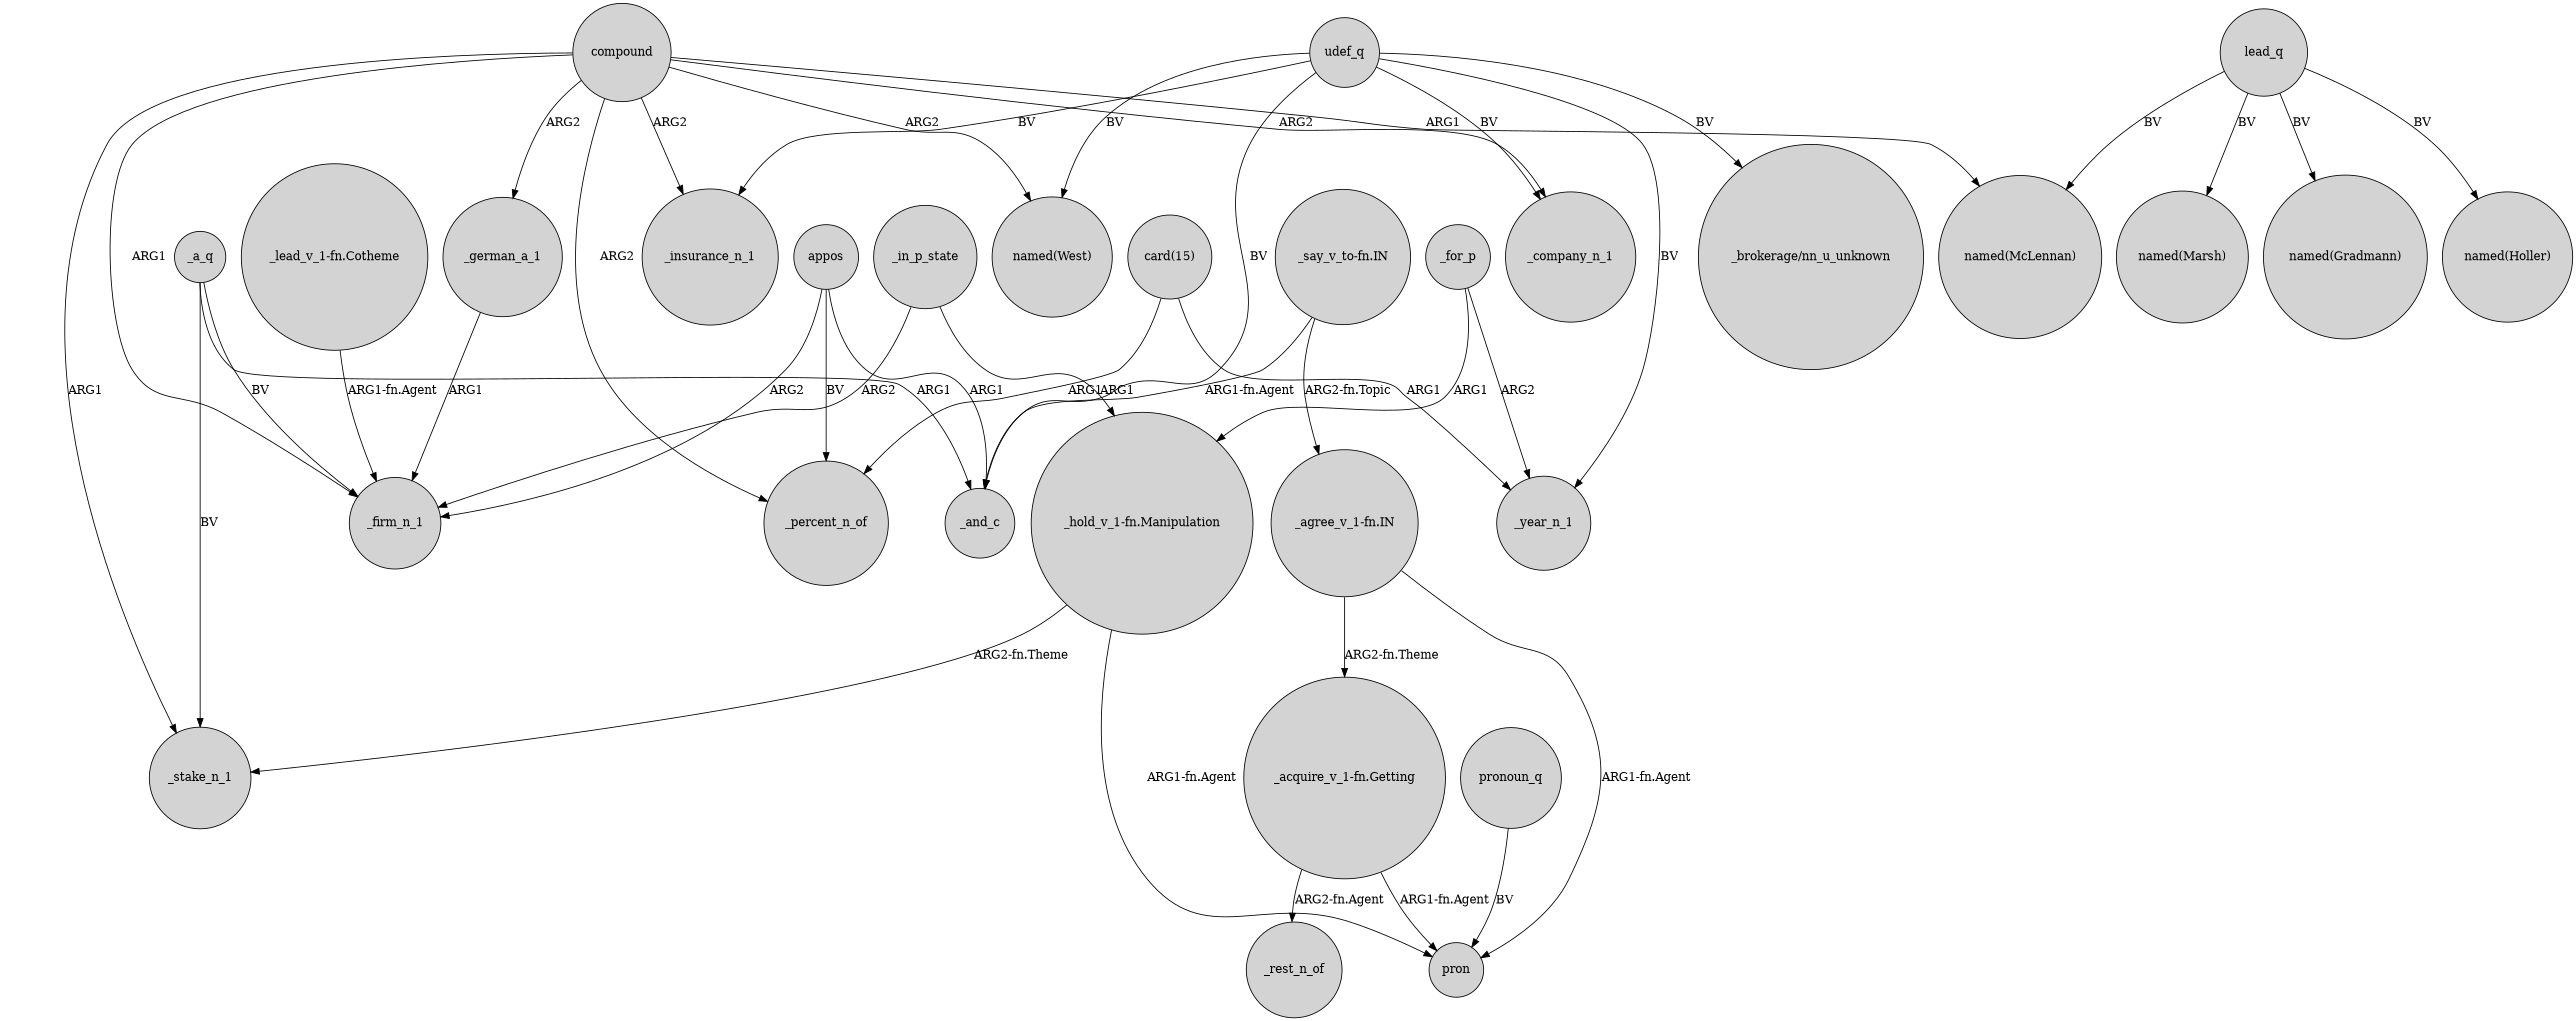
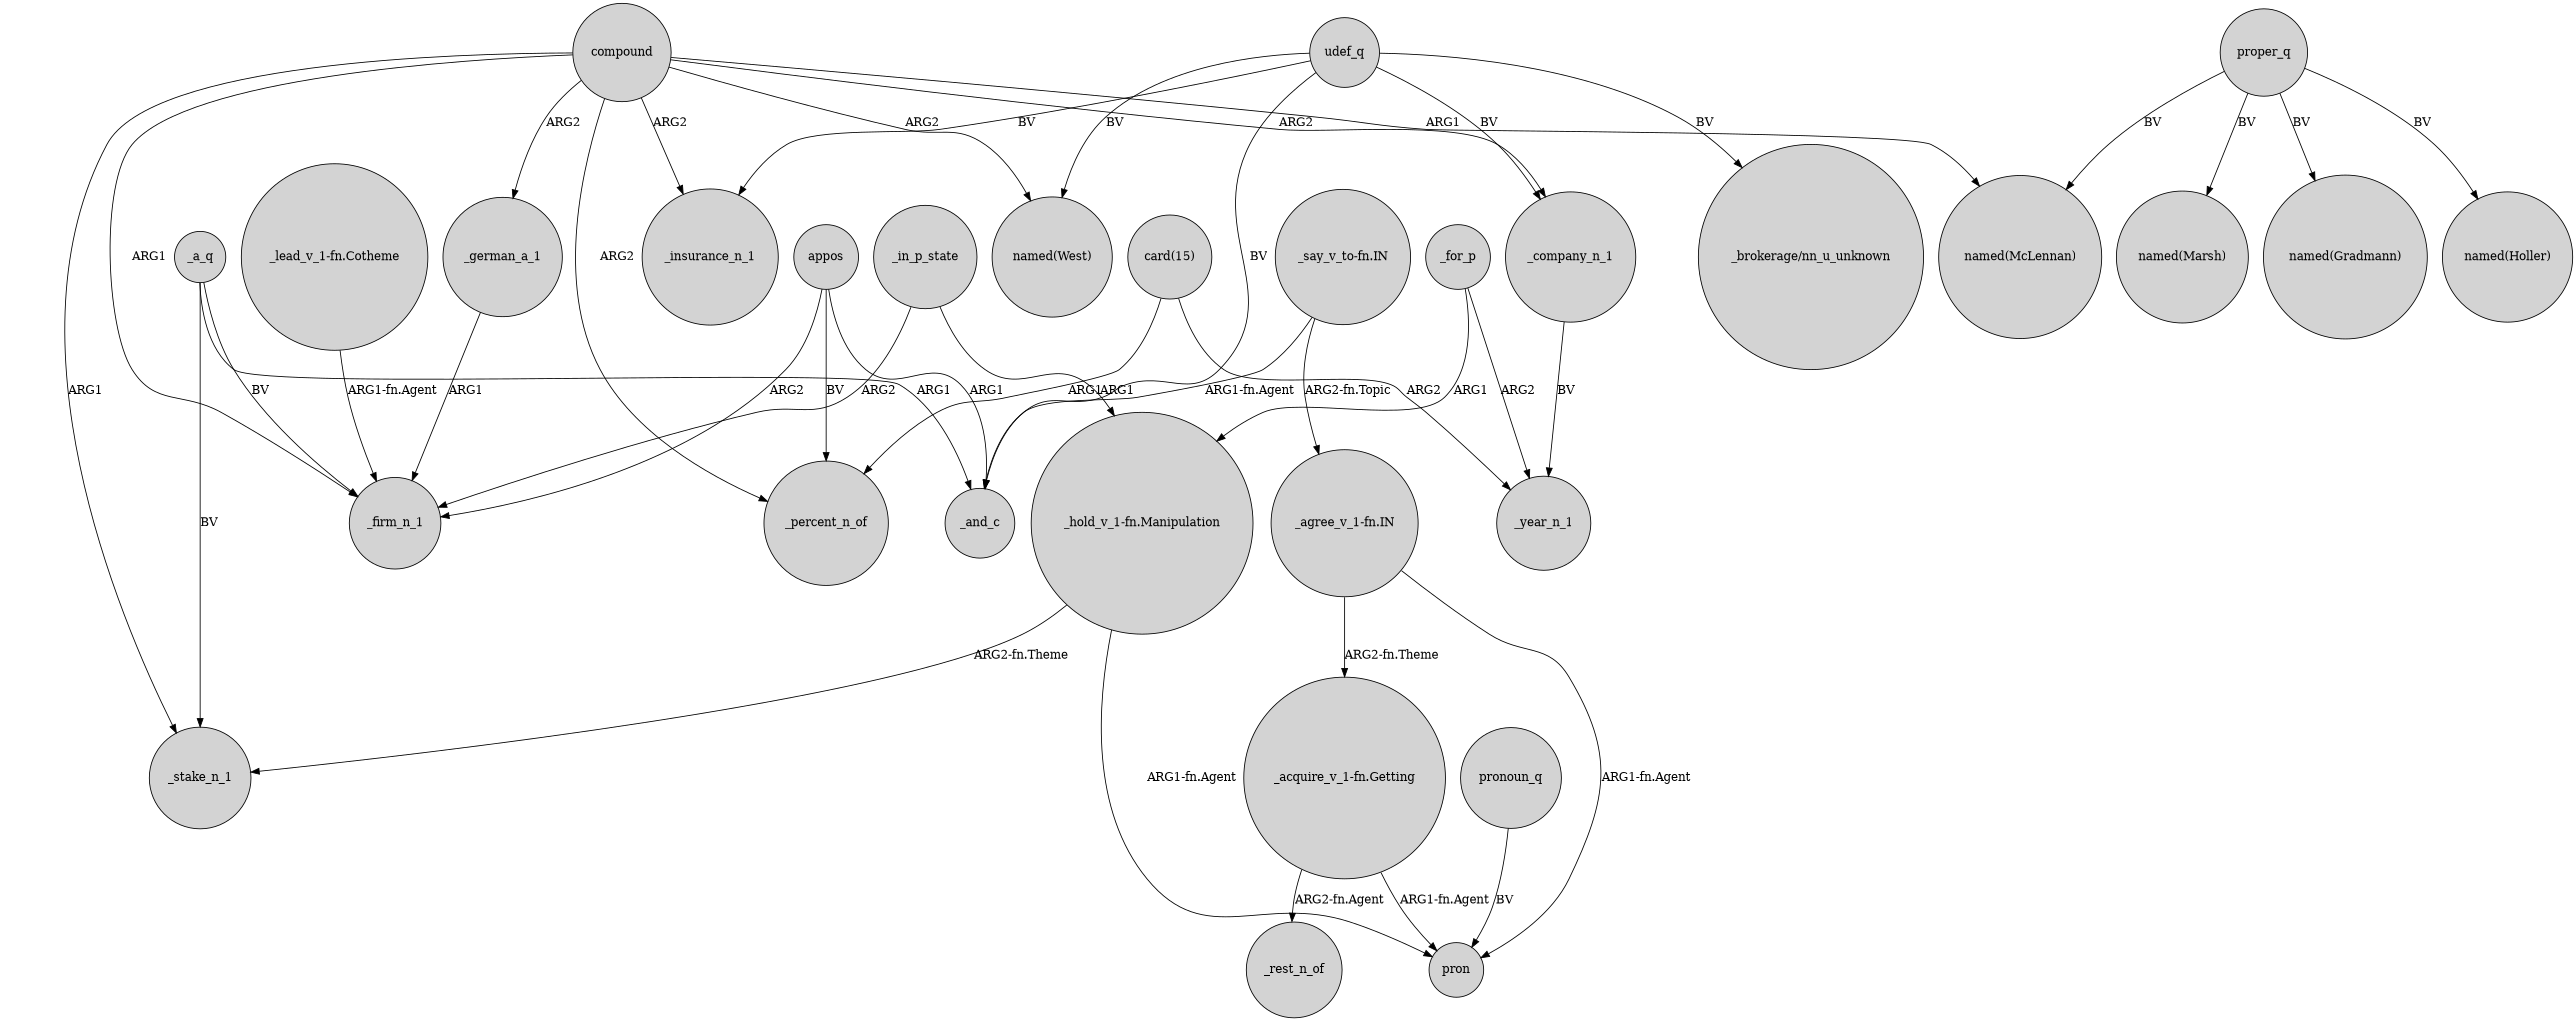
(2264, 53) -> (2264, 53)
(1656, 181) -> (1557, 395)
(1424, 391) -> (1424, 391)
